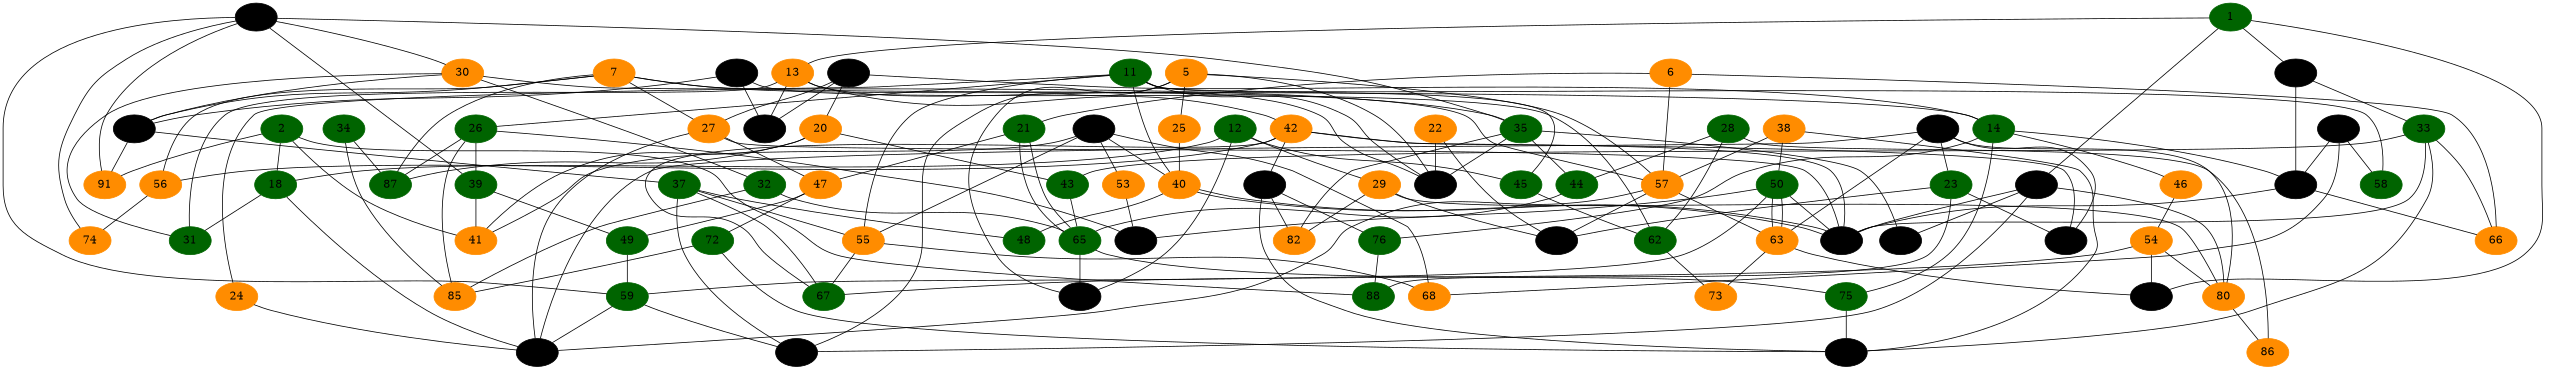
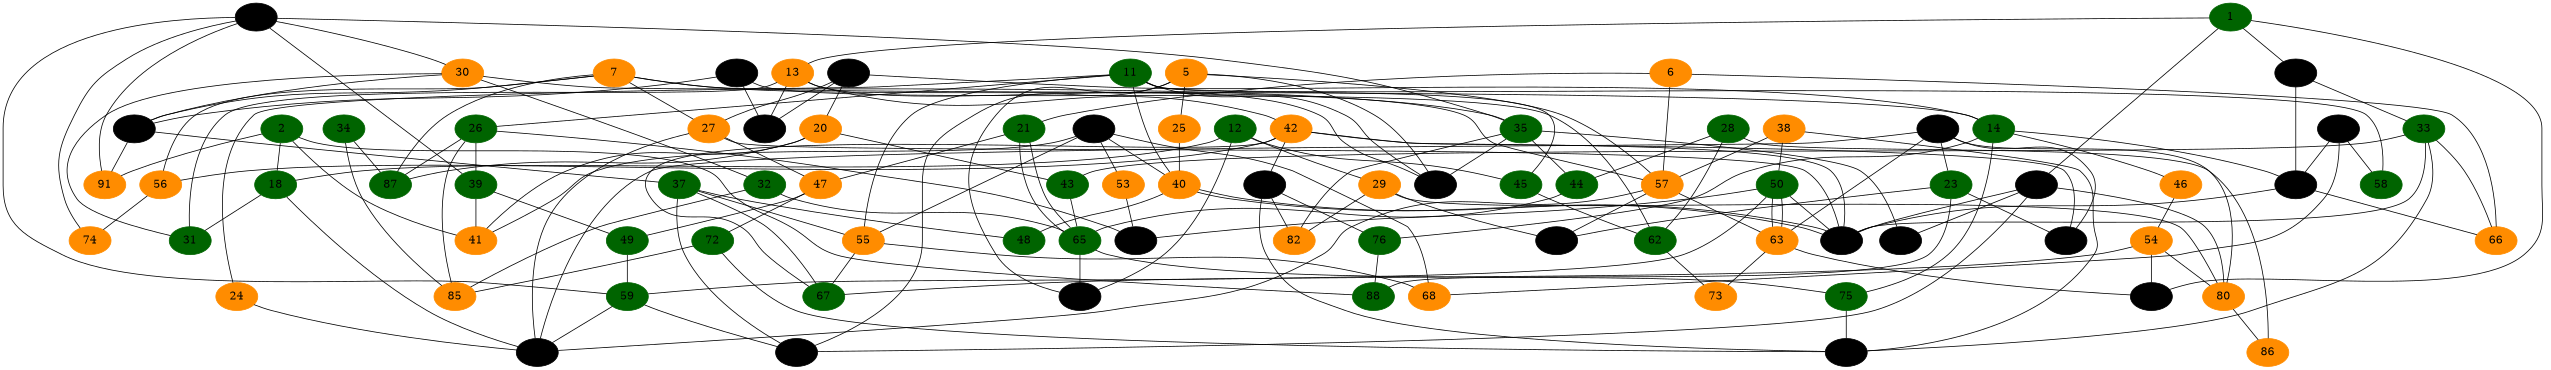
(1436, 129) -> none
